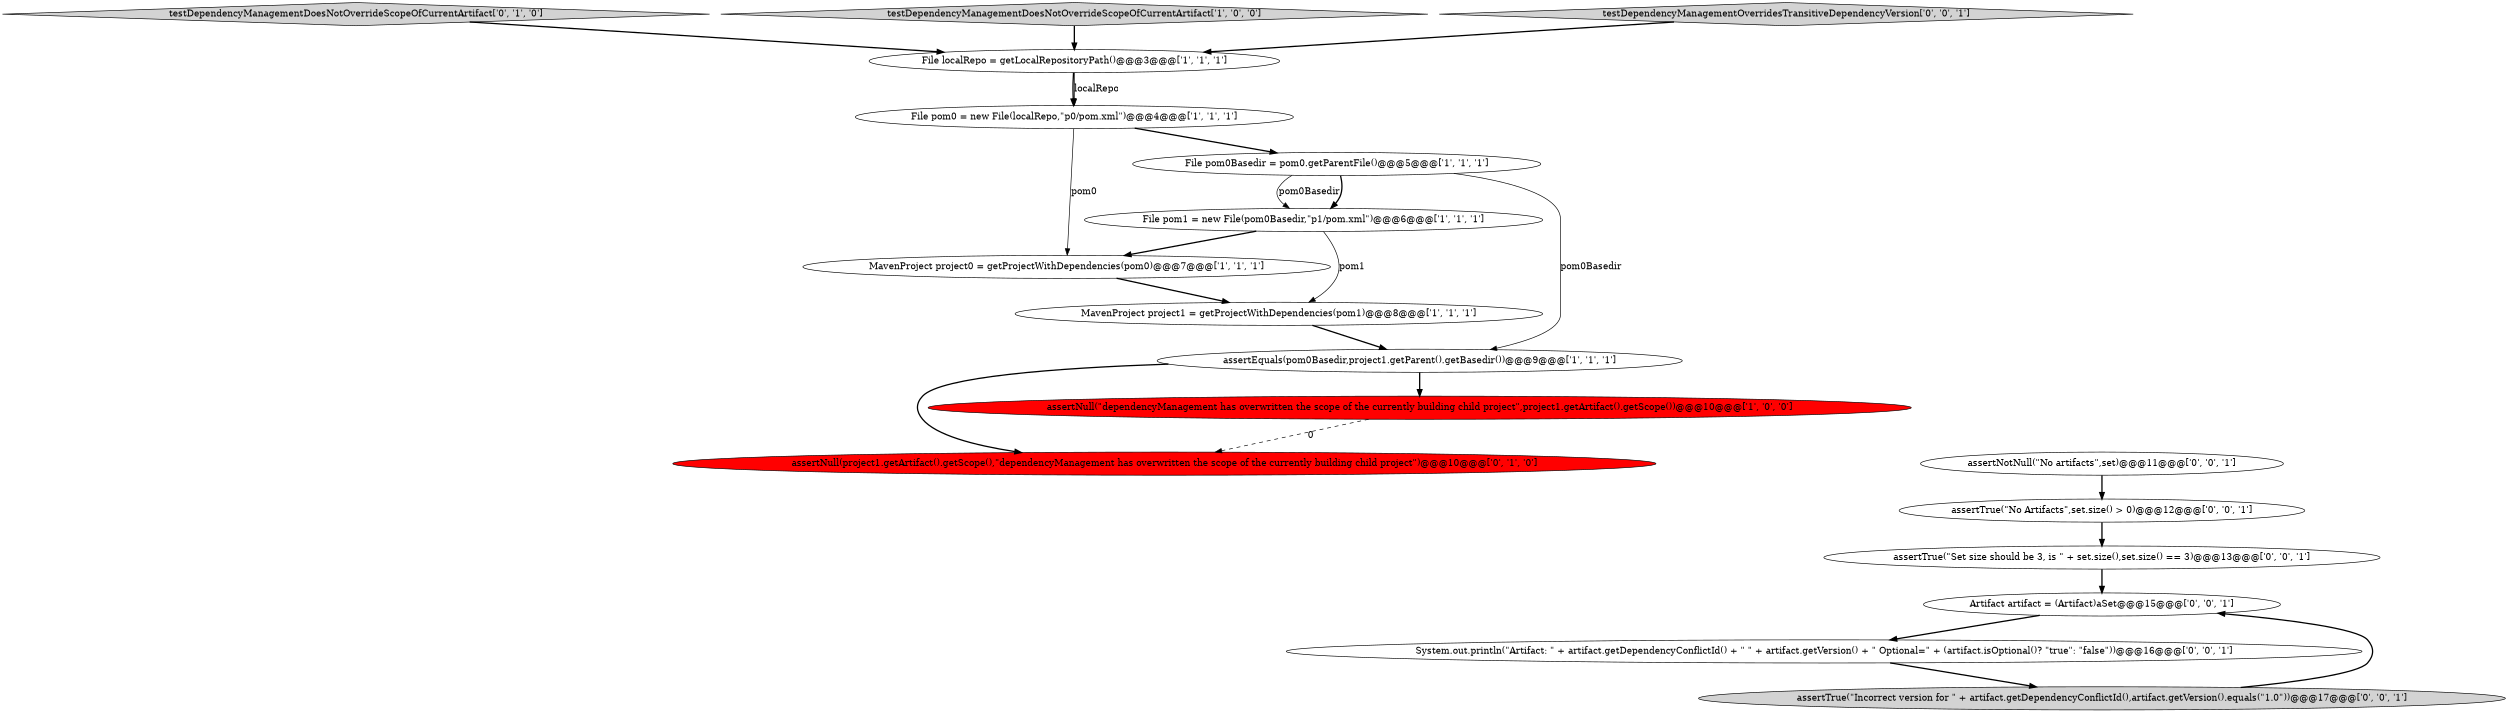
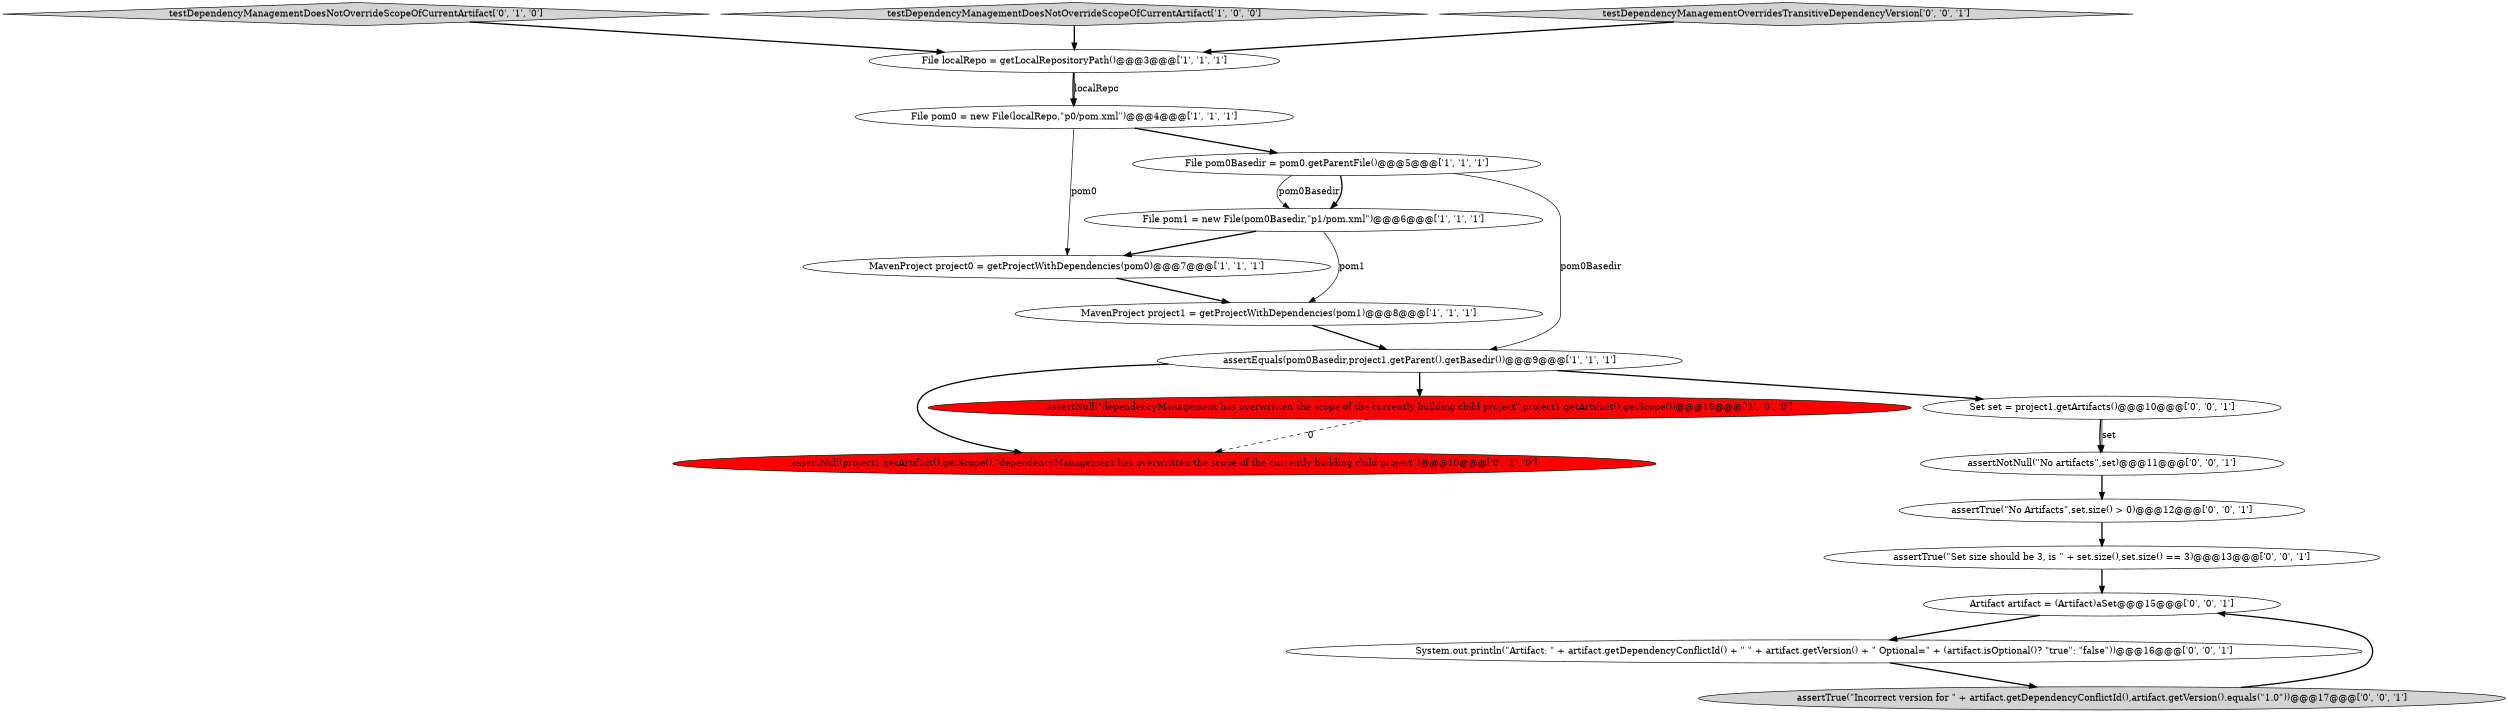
none -> (2102, 408)
